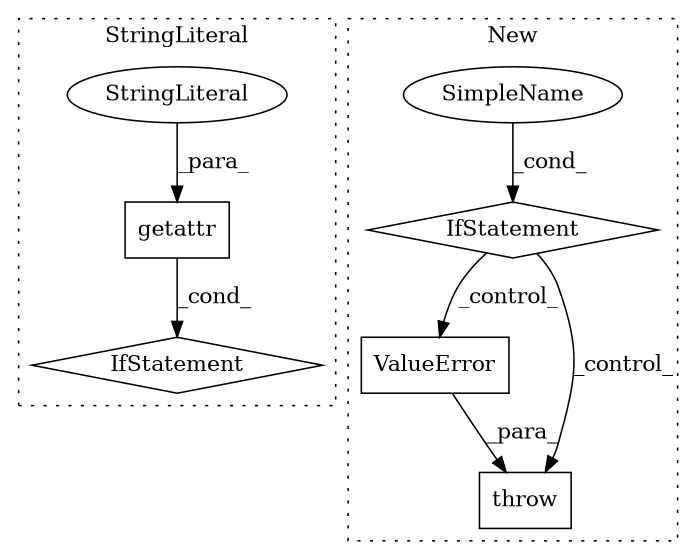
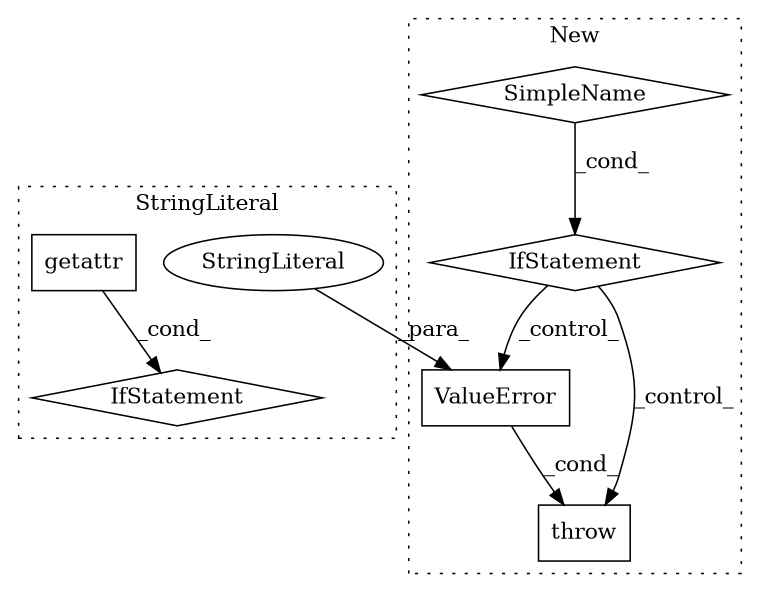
(513, 95) -> (575, 95)
(177, 155) -> (376, 325)
(522, 433) -> (581, 465)
